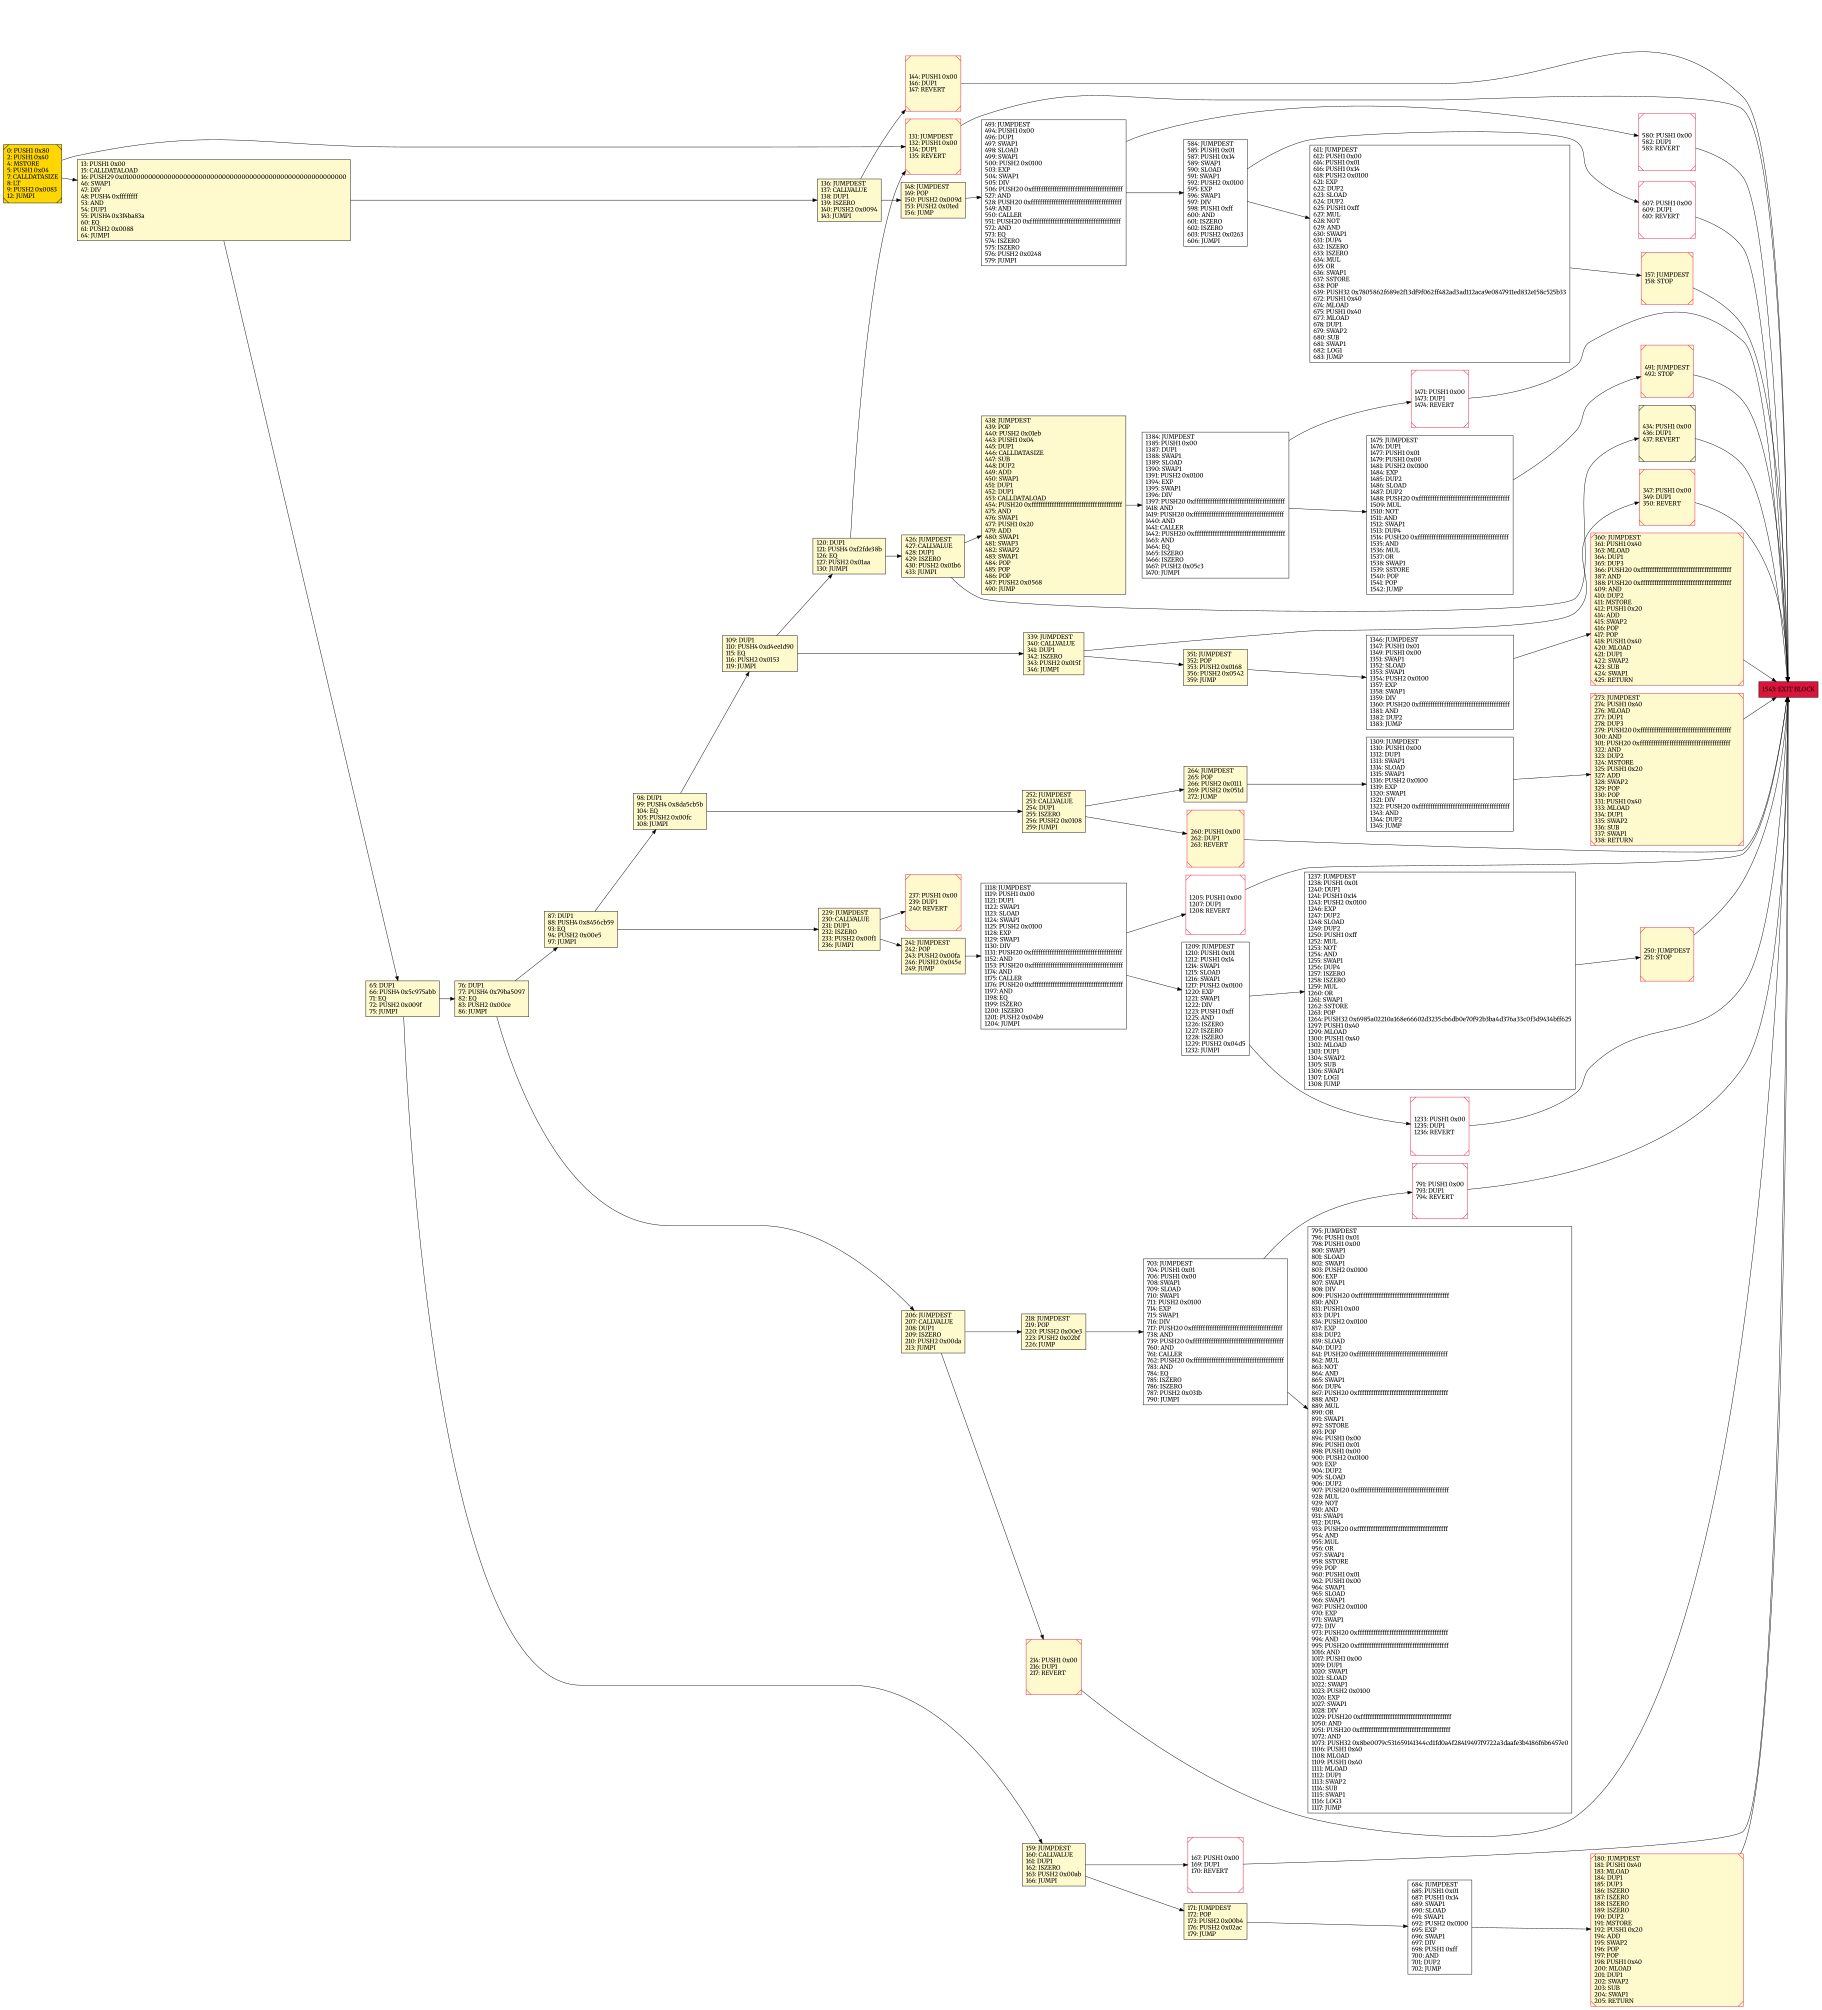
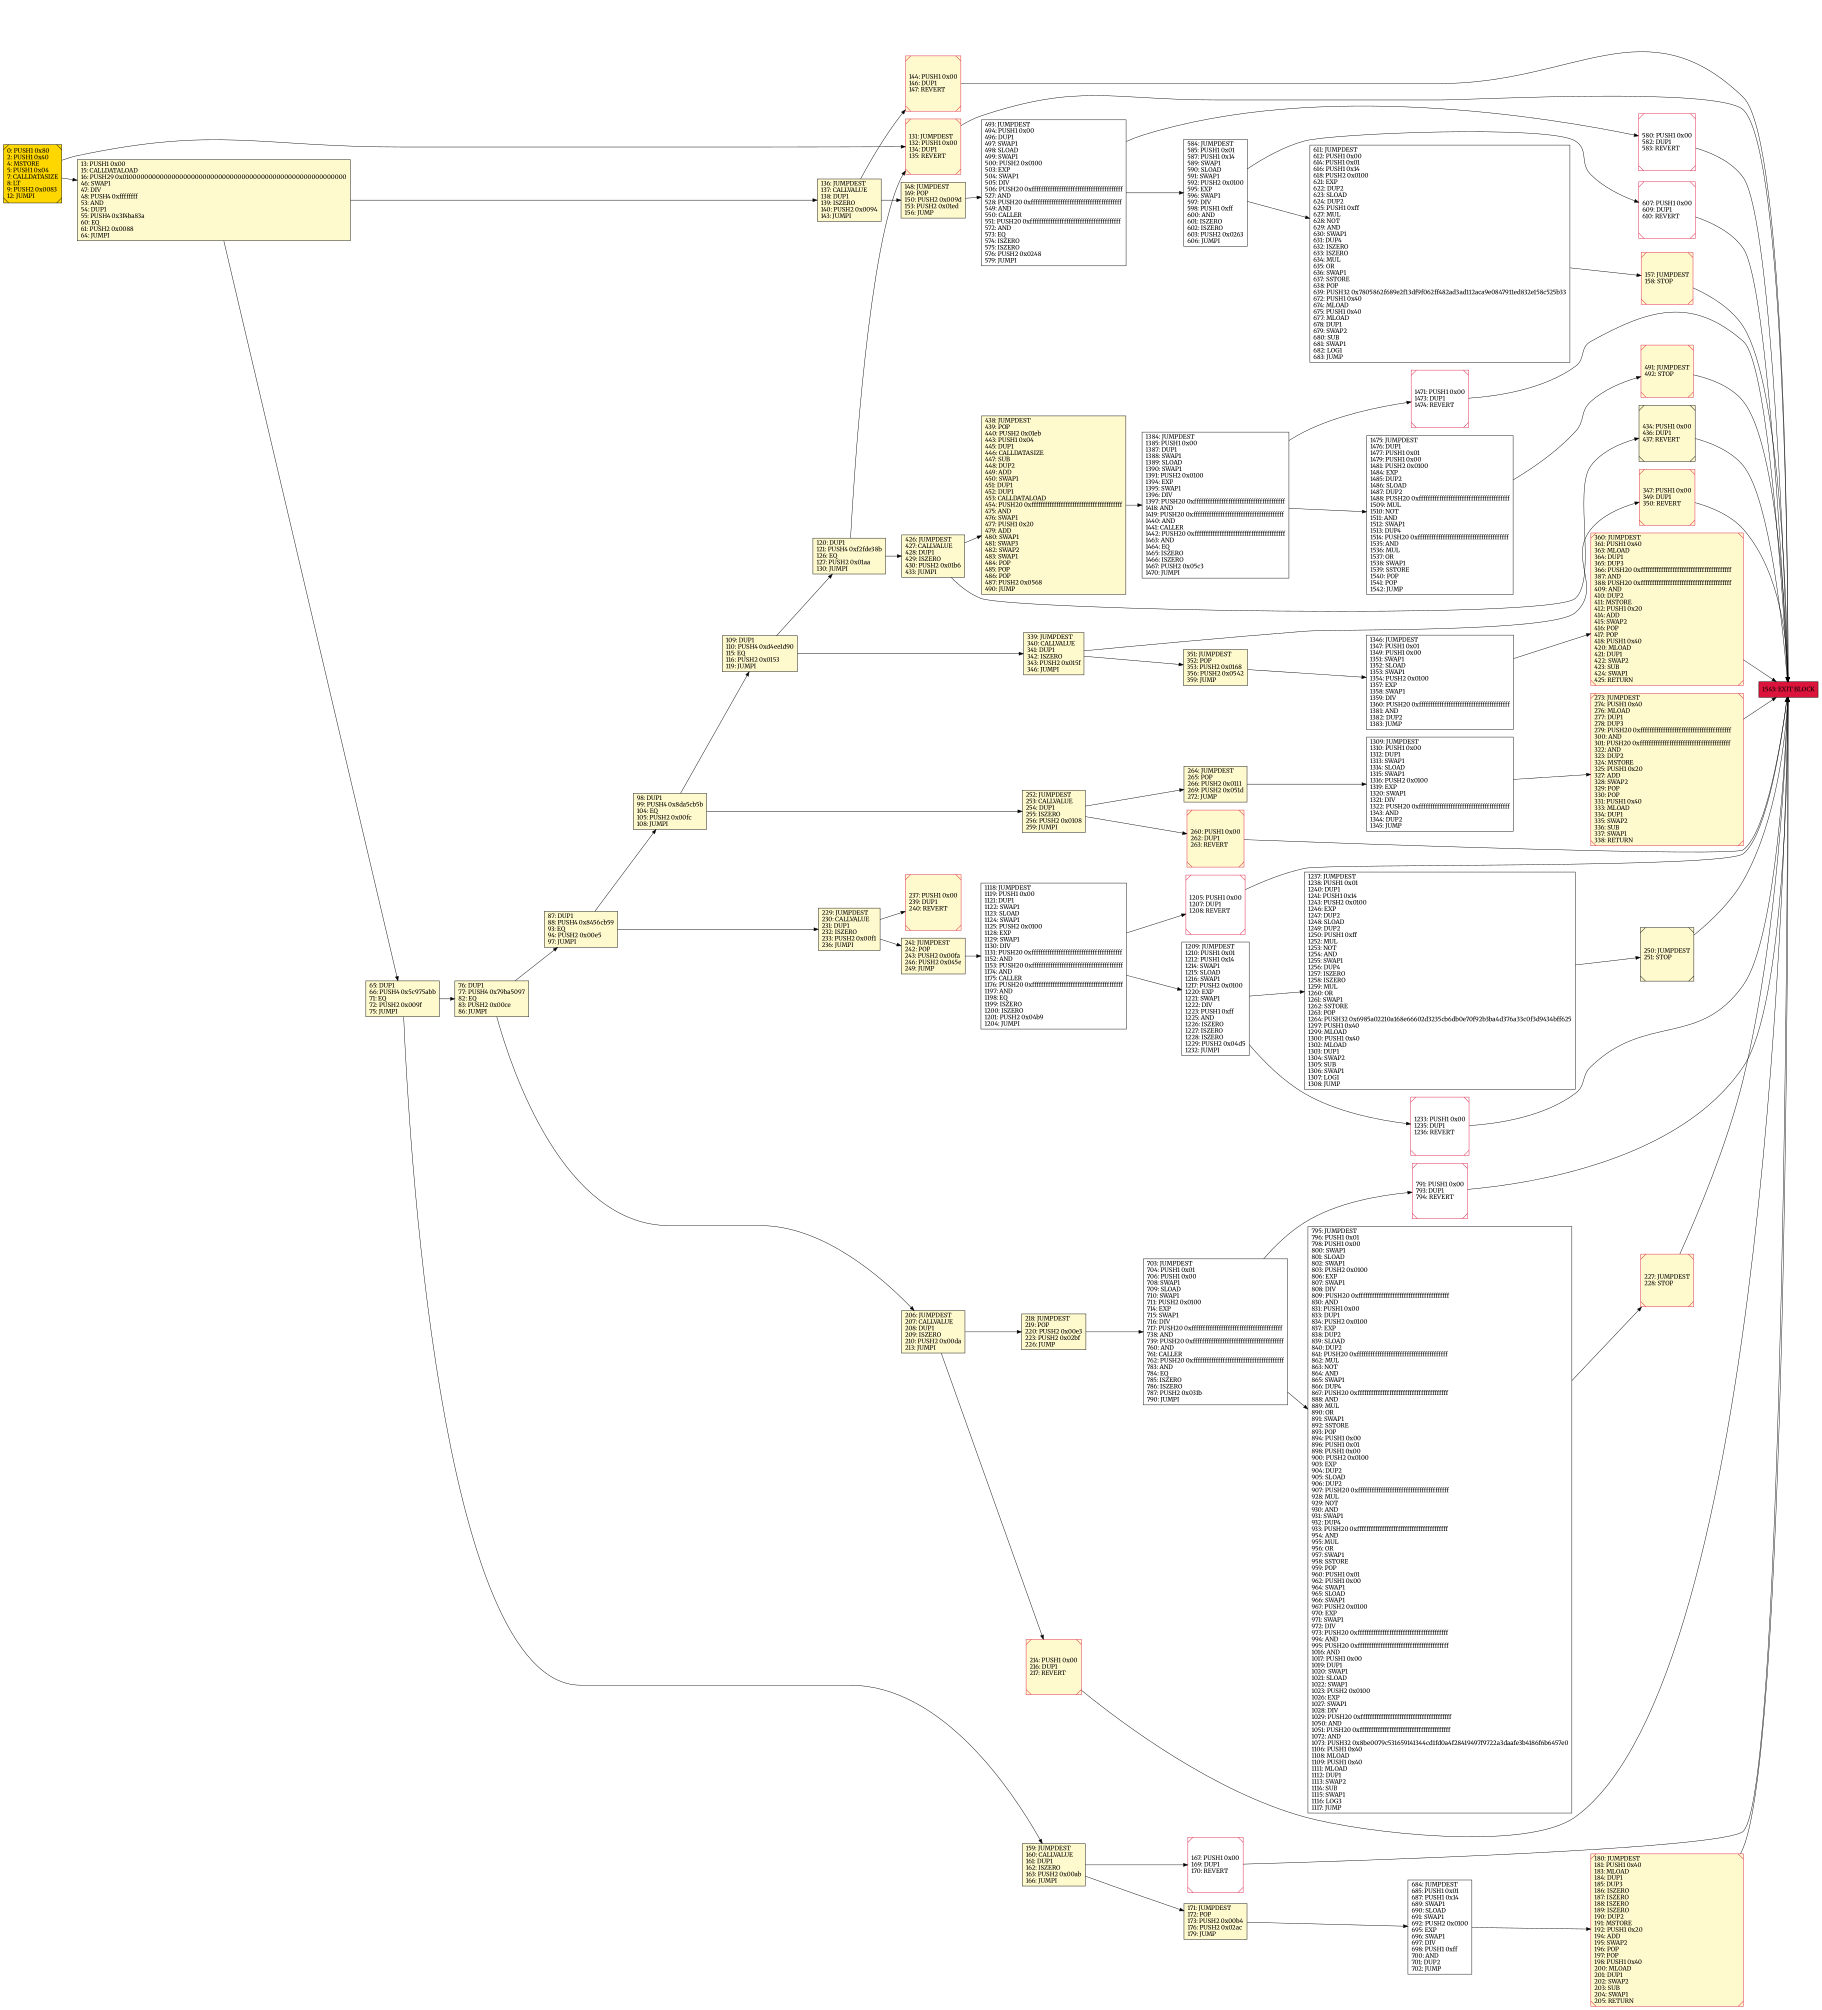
(1667, 954) -> (1667, 954)
none -> (1667, 1280)
